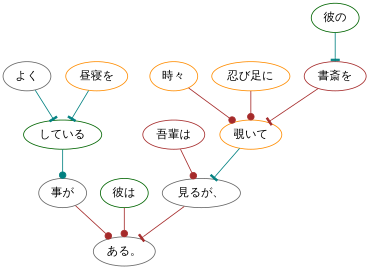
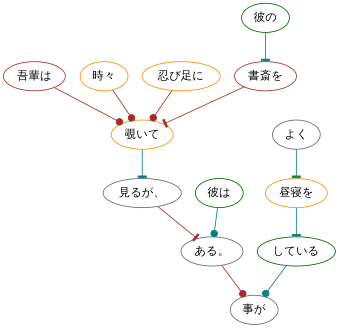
(44, 104) -> (296, 162)
(186, 161) -> (85, 104)
(124, 219) -> (216, 219)
(91, 220) -> (231, 278)
